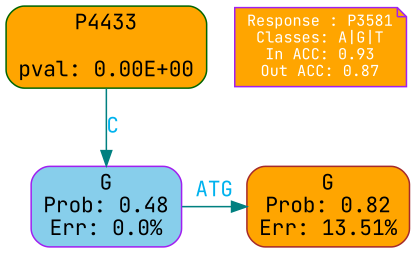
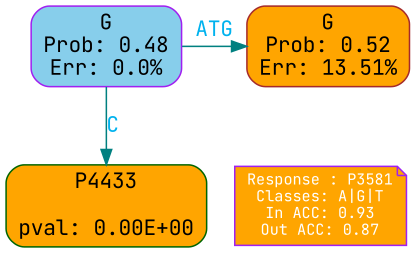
(106, 119) -> (106, 118)
(328, 207) -> (328, 46)
